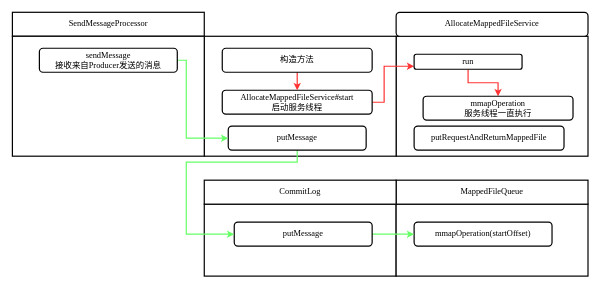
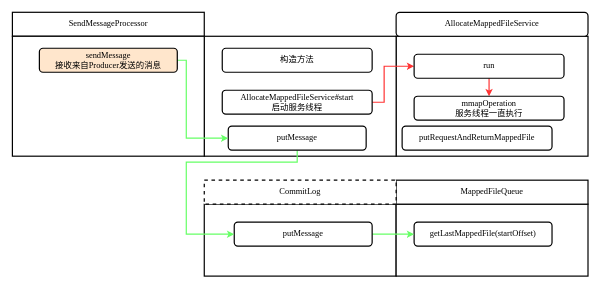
(108, 60) -> (108, 60)
(468, 62) -> (489, 66)
(297, 84) -> none
(498, 108) -> (489, 108)
(489, 138) -> (477, 138)
(300, 192) -> (300, 192)
(483, 234) -> (483, 234)
